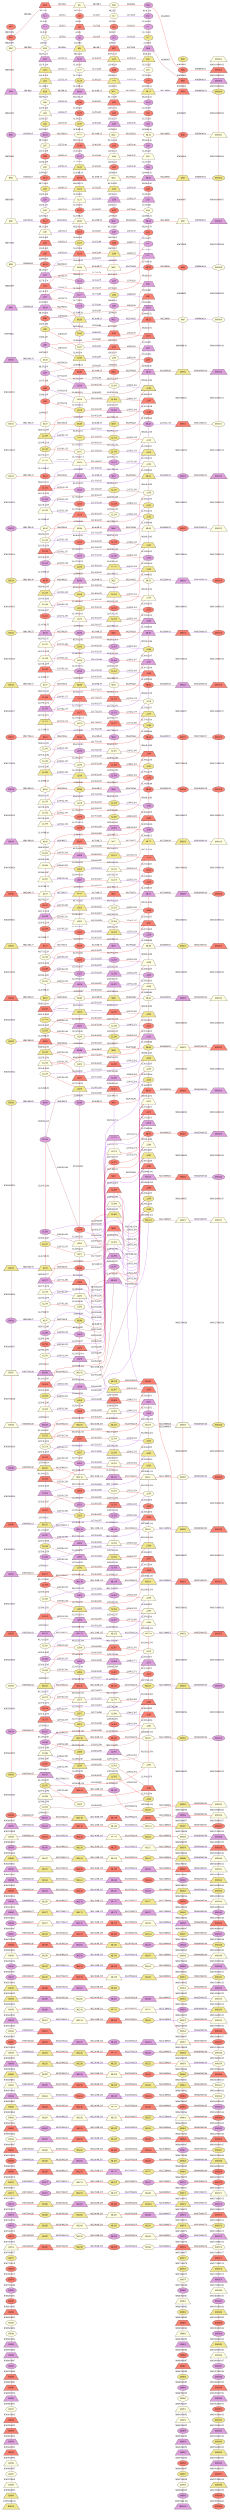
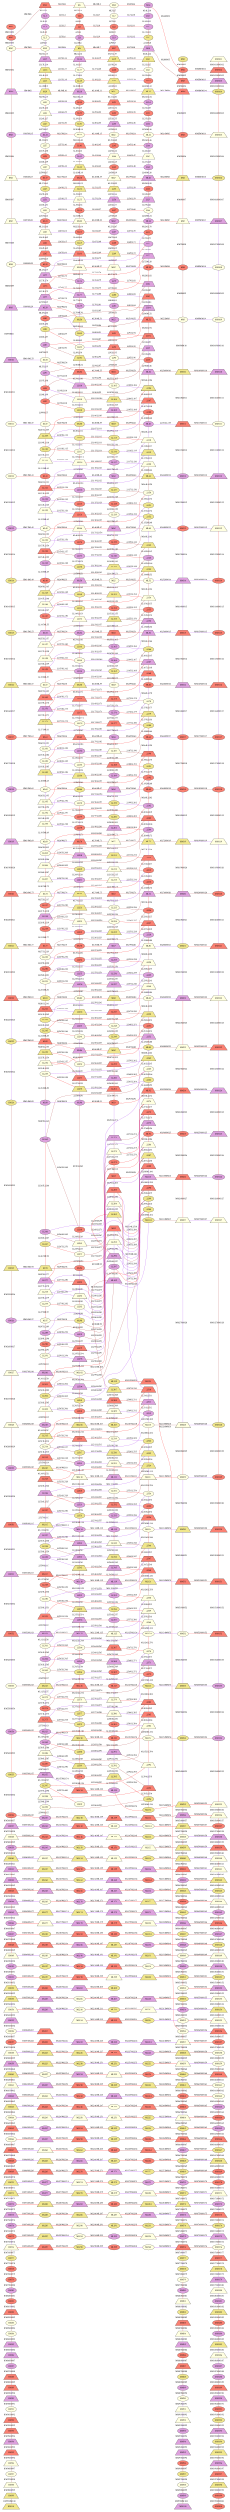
(45, 2021) -> none
